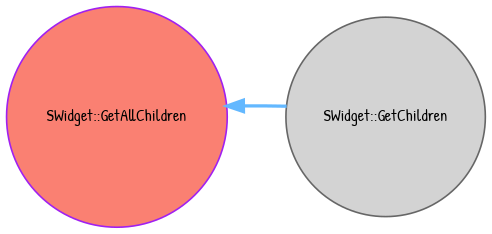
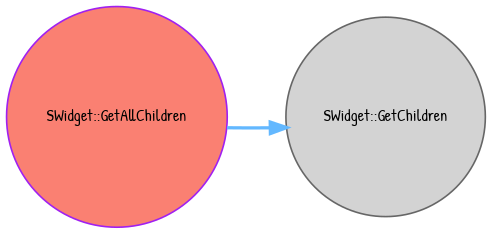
(265, 106) -> (249, 128)
